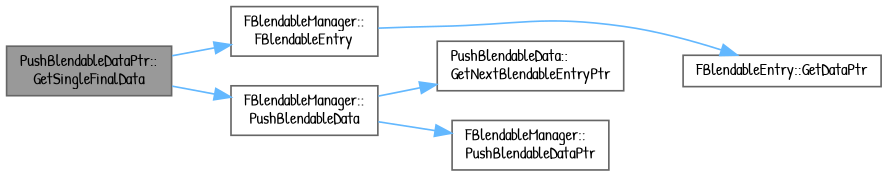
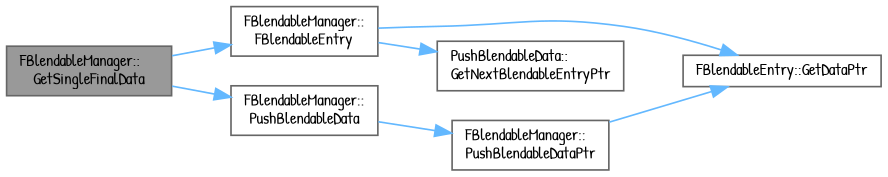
(89, 71) -> (89, 71)
(399, 92) -> (399, 46)
none -> (661, 107)
